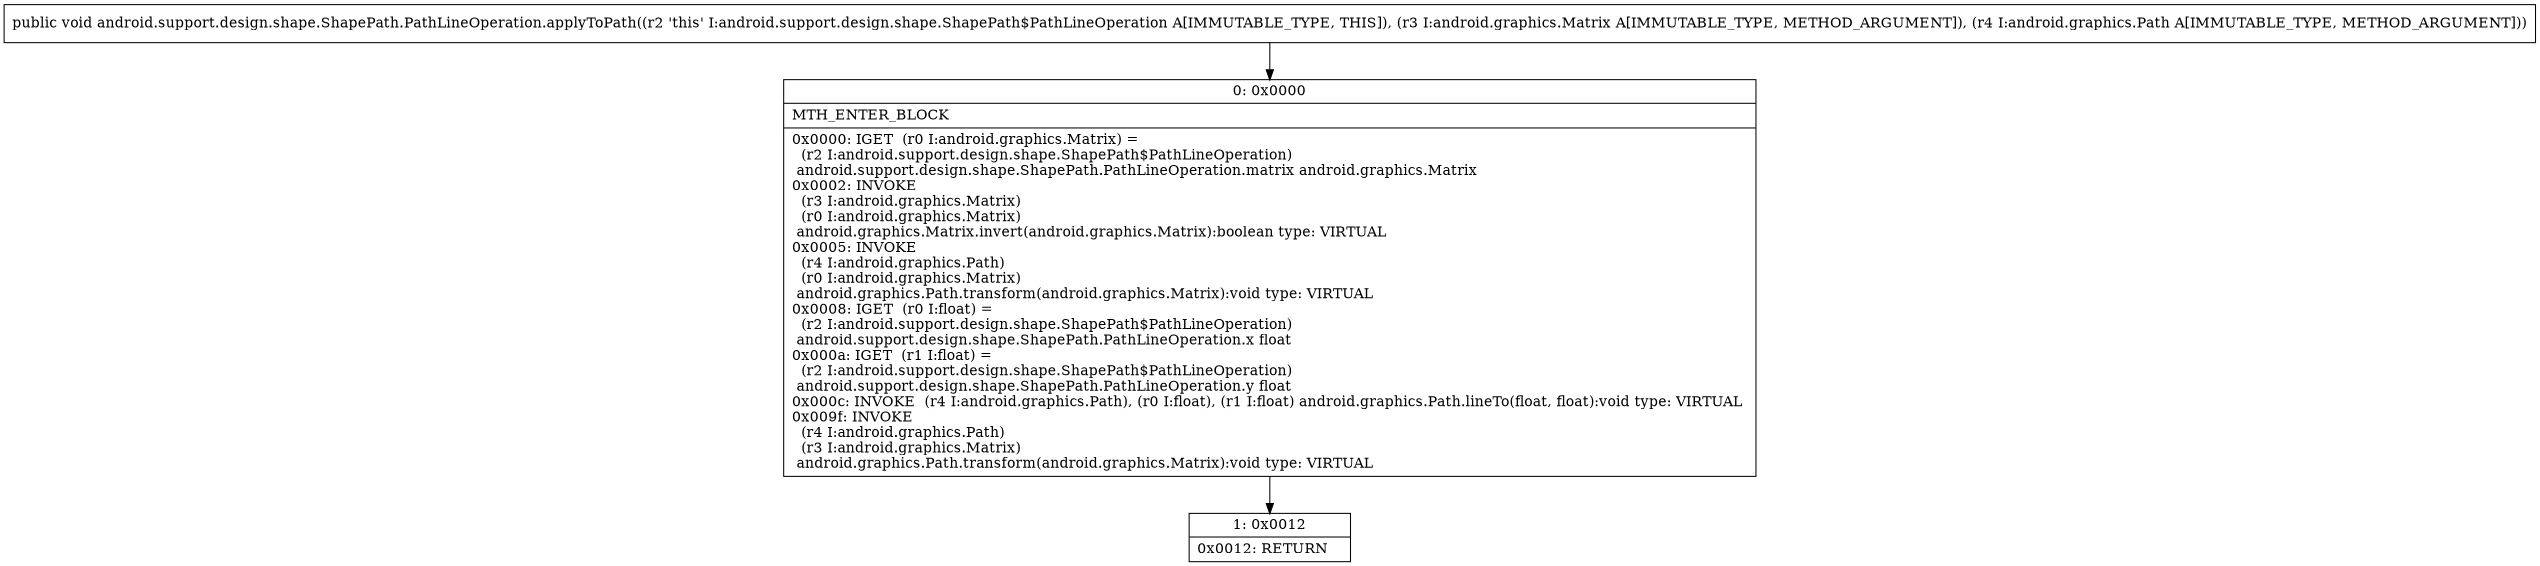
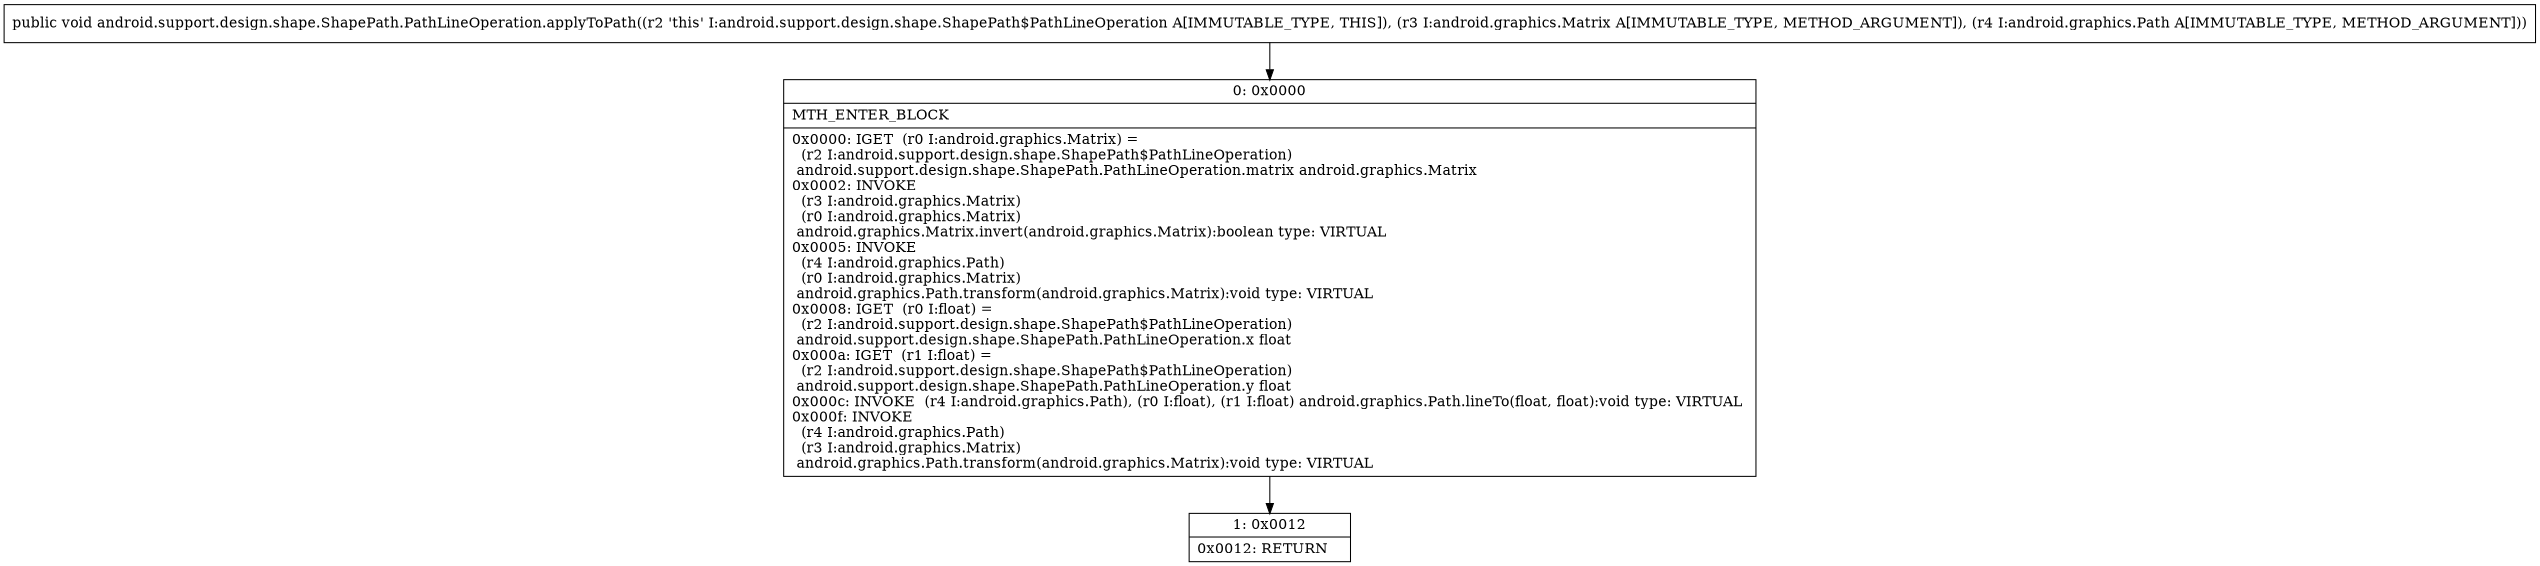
(857, 417) -> (857, 417)
